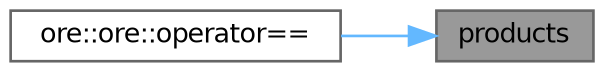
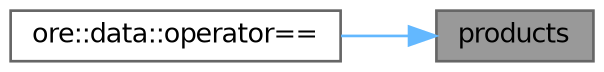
(176, 36) -> (176, 36)
